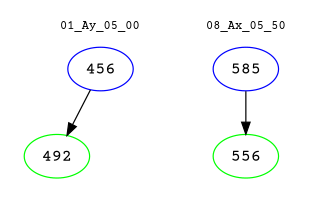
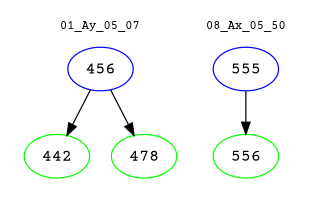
(101, 26) -> (101, 26)
(246, 69) -> (246, 69)
(57, 156) -> (57, 156)
none -> (144, 156)
